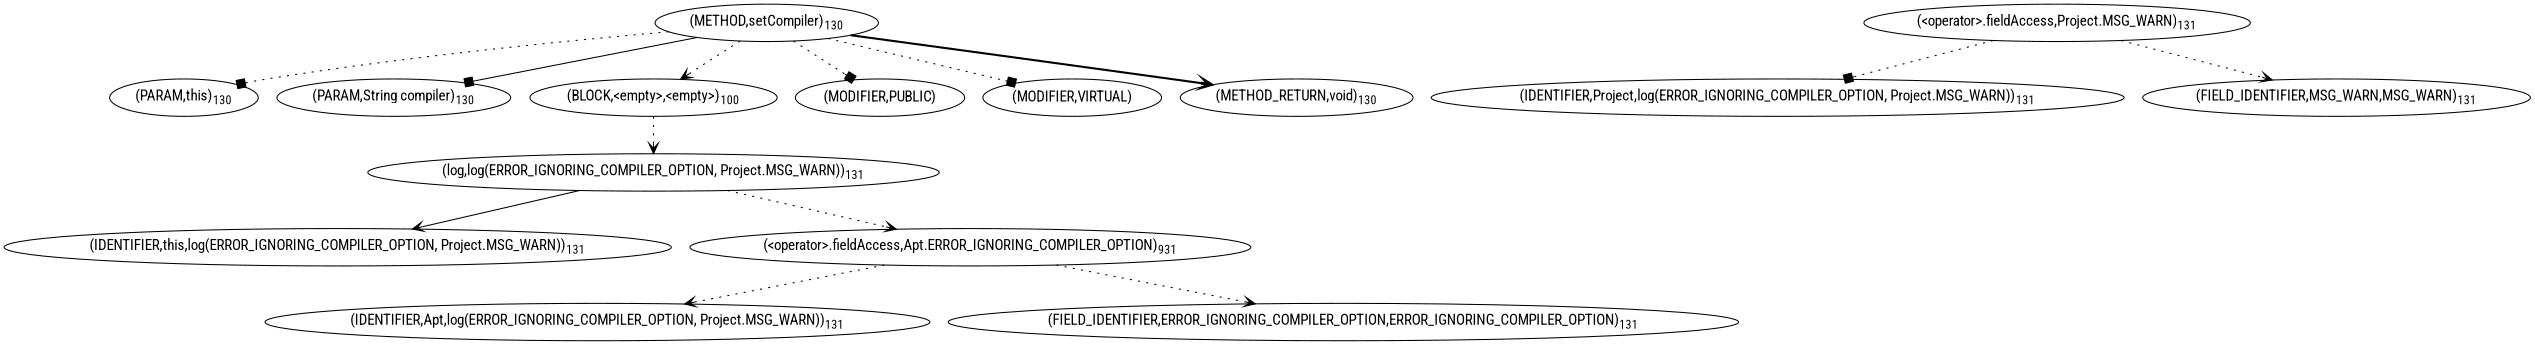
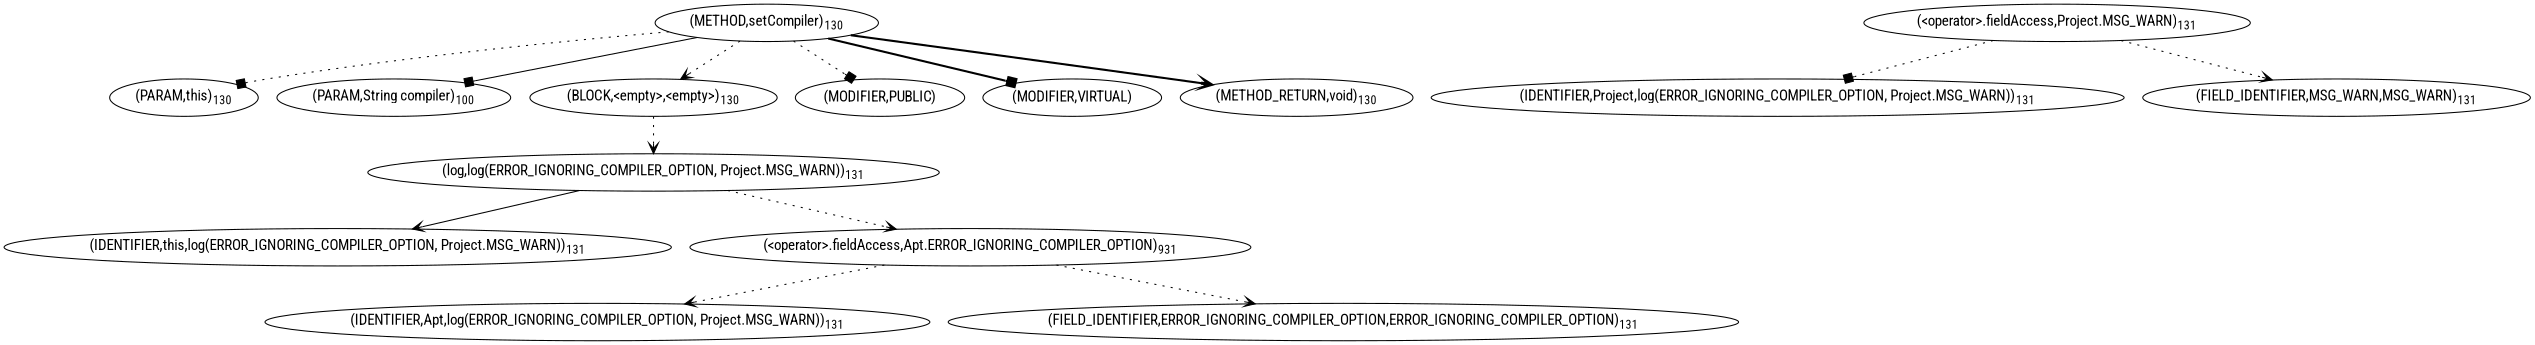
(917, 60) -> (917, 60)
(465, 96) -> (465, 96)
(730, 96) -> (730, 96)
